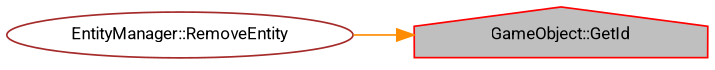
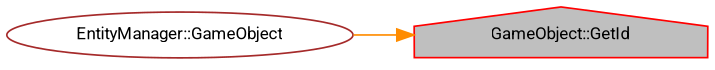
(180, 35) -> (180, 35)
